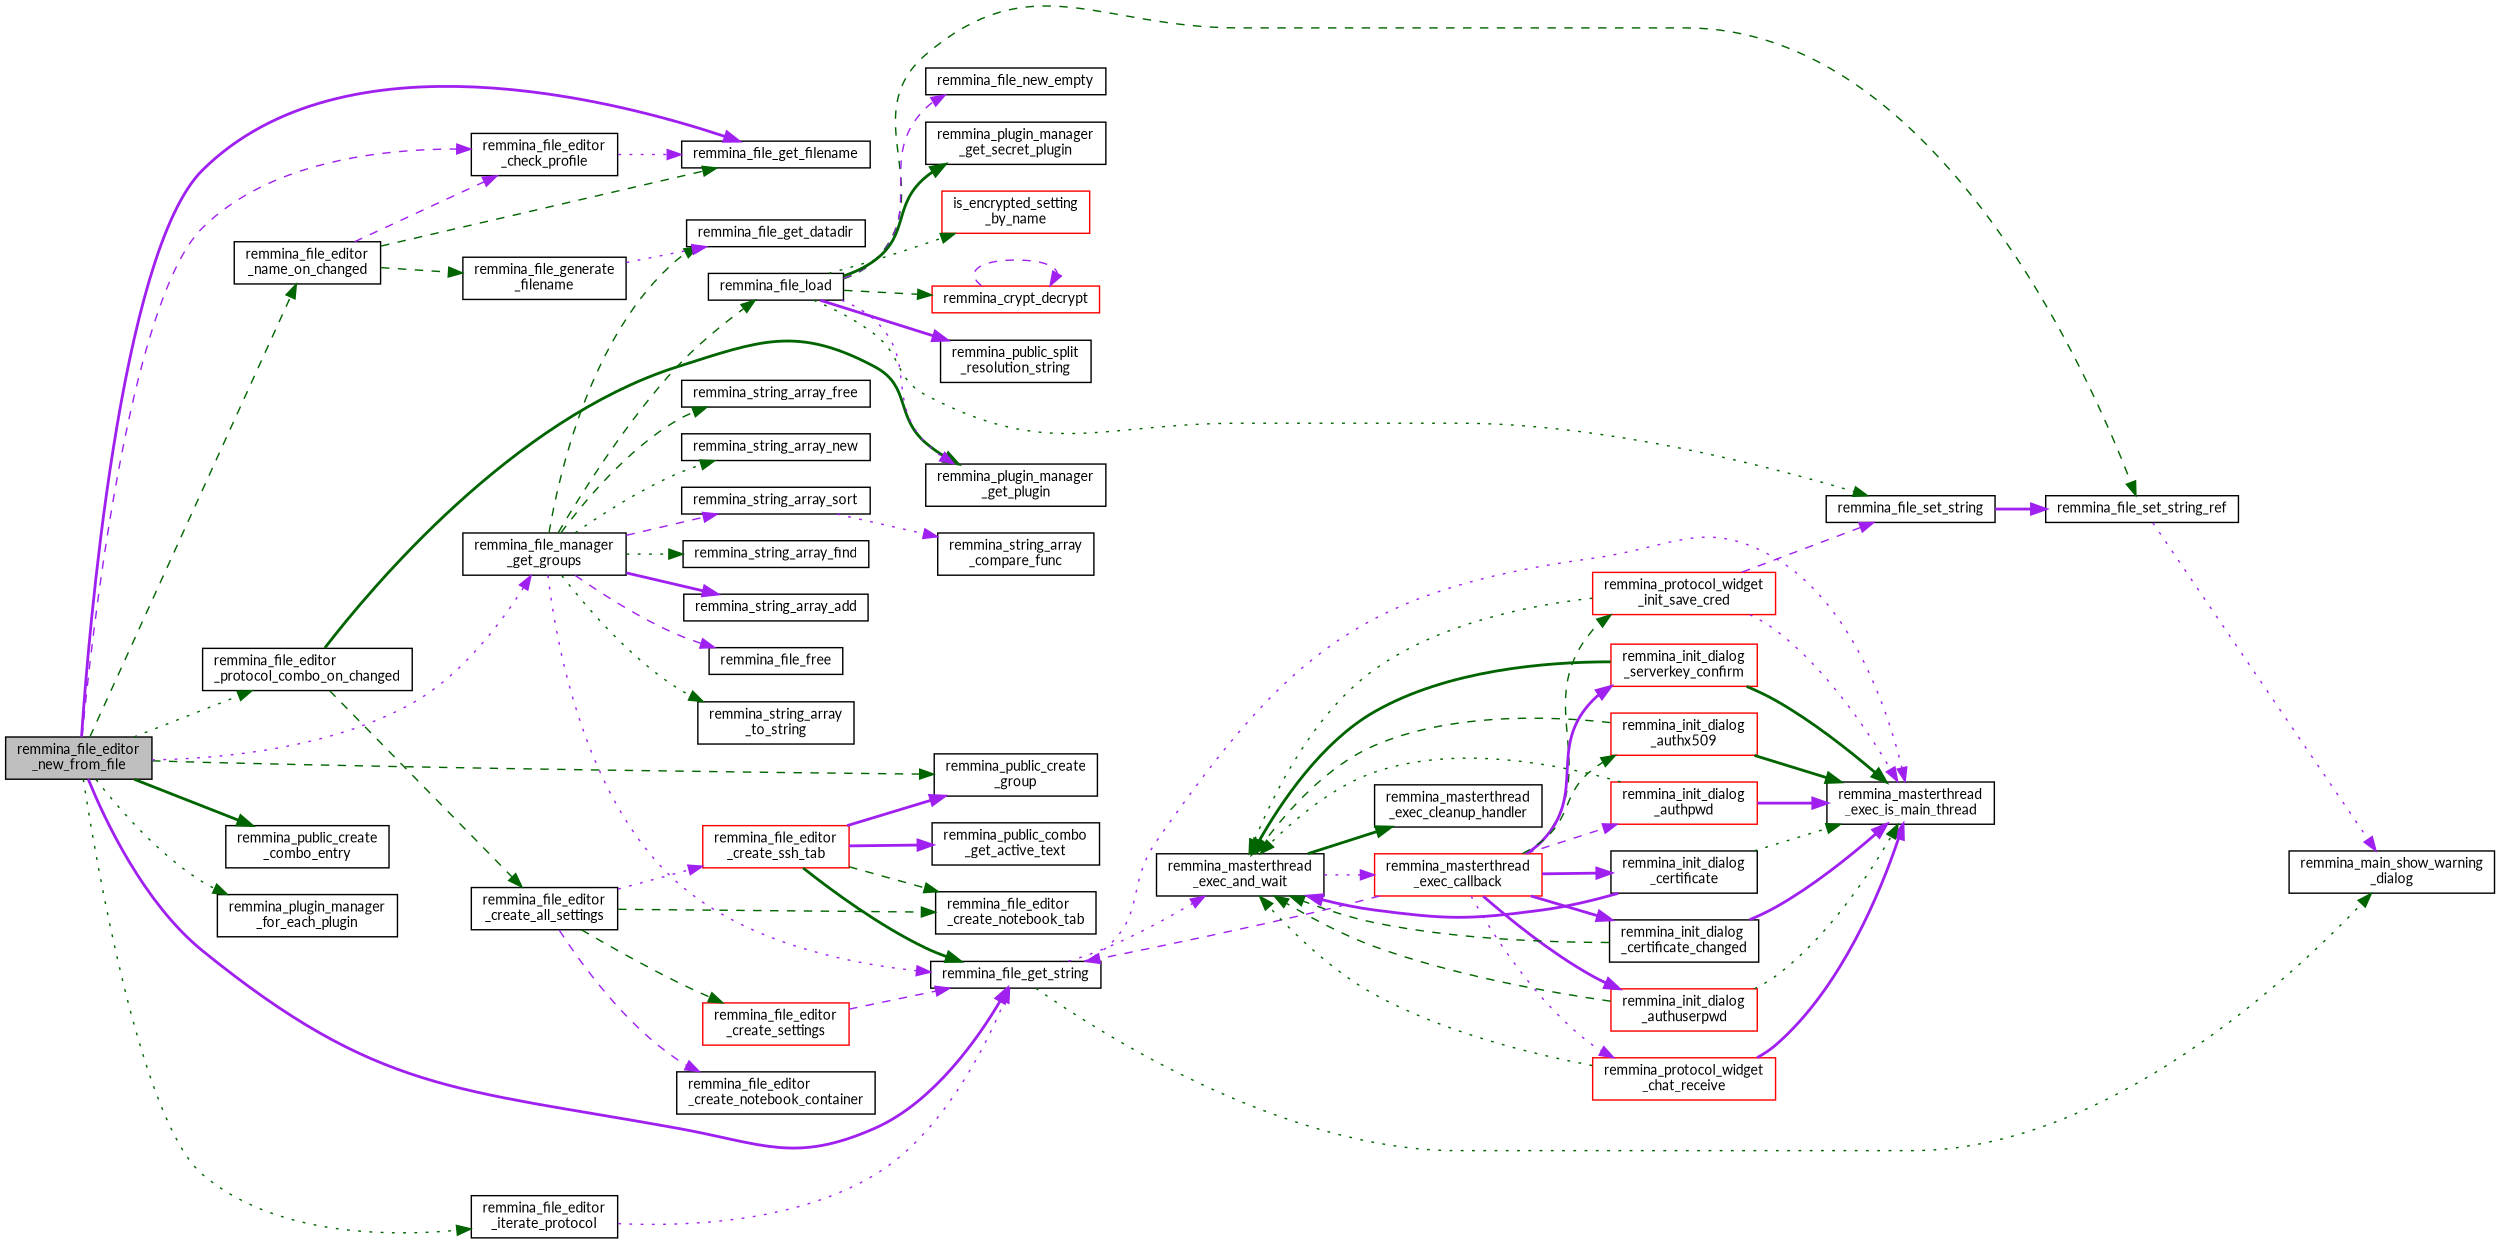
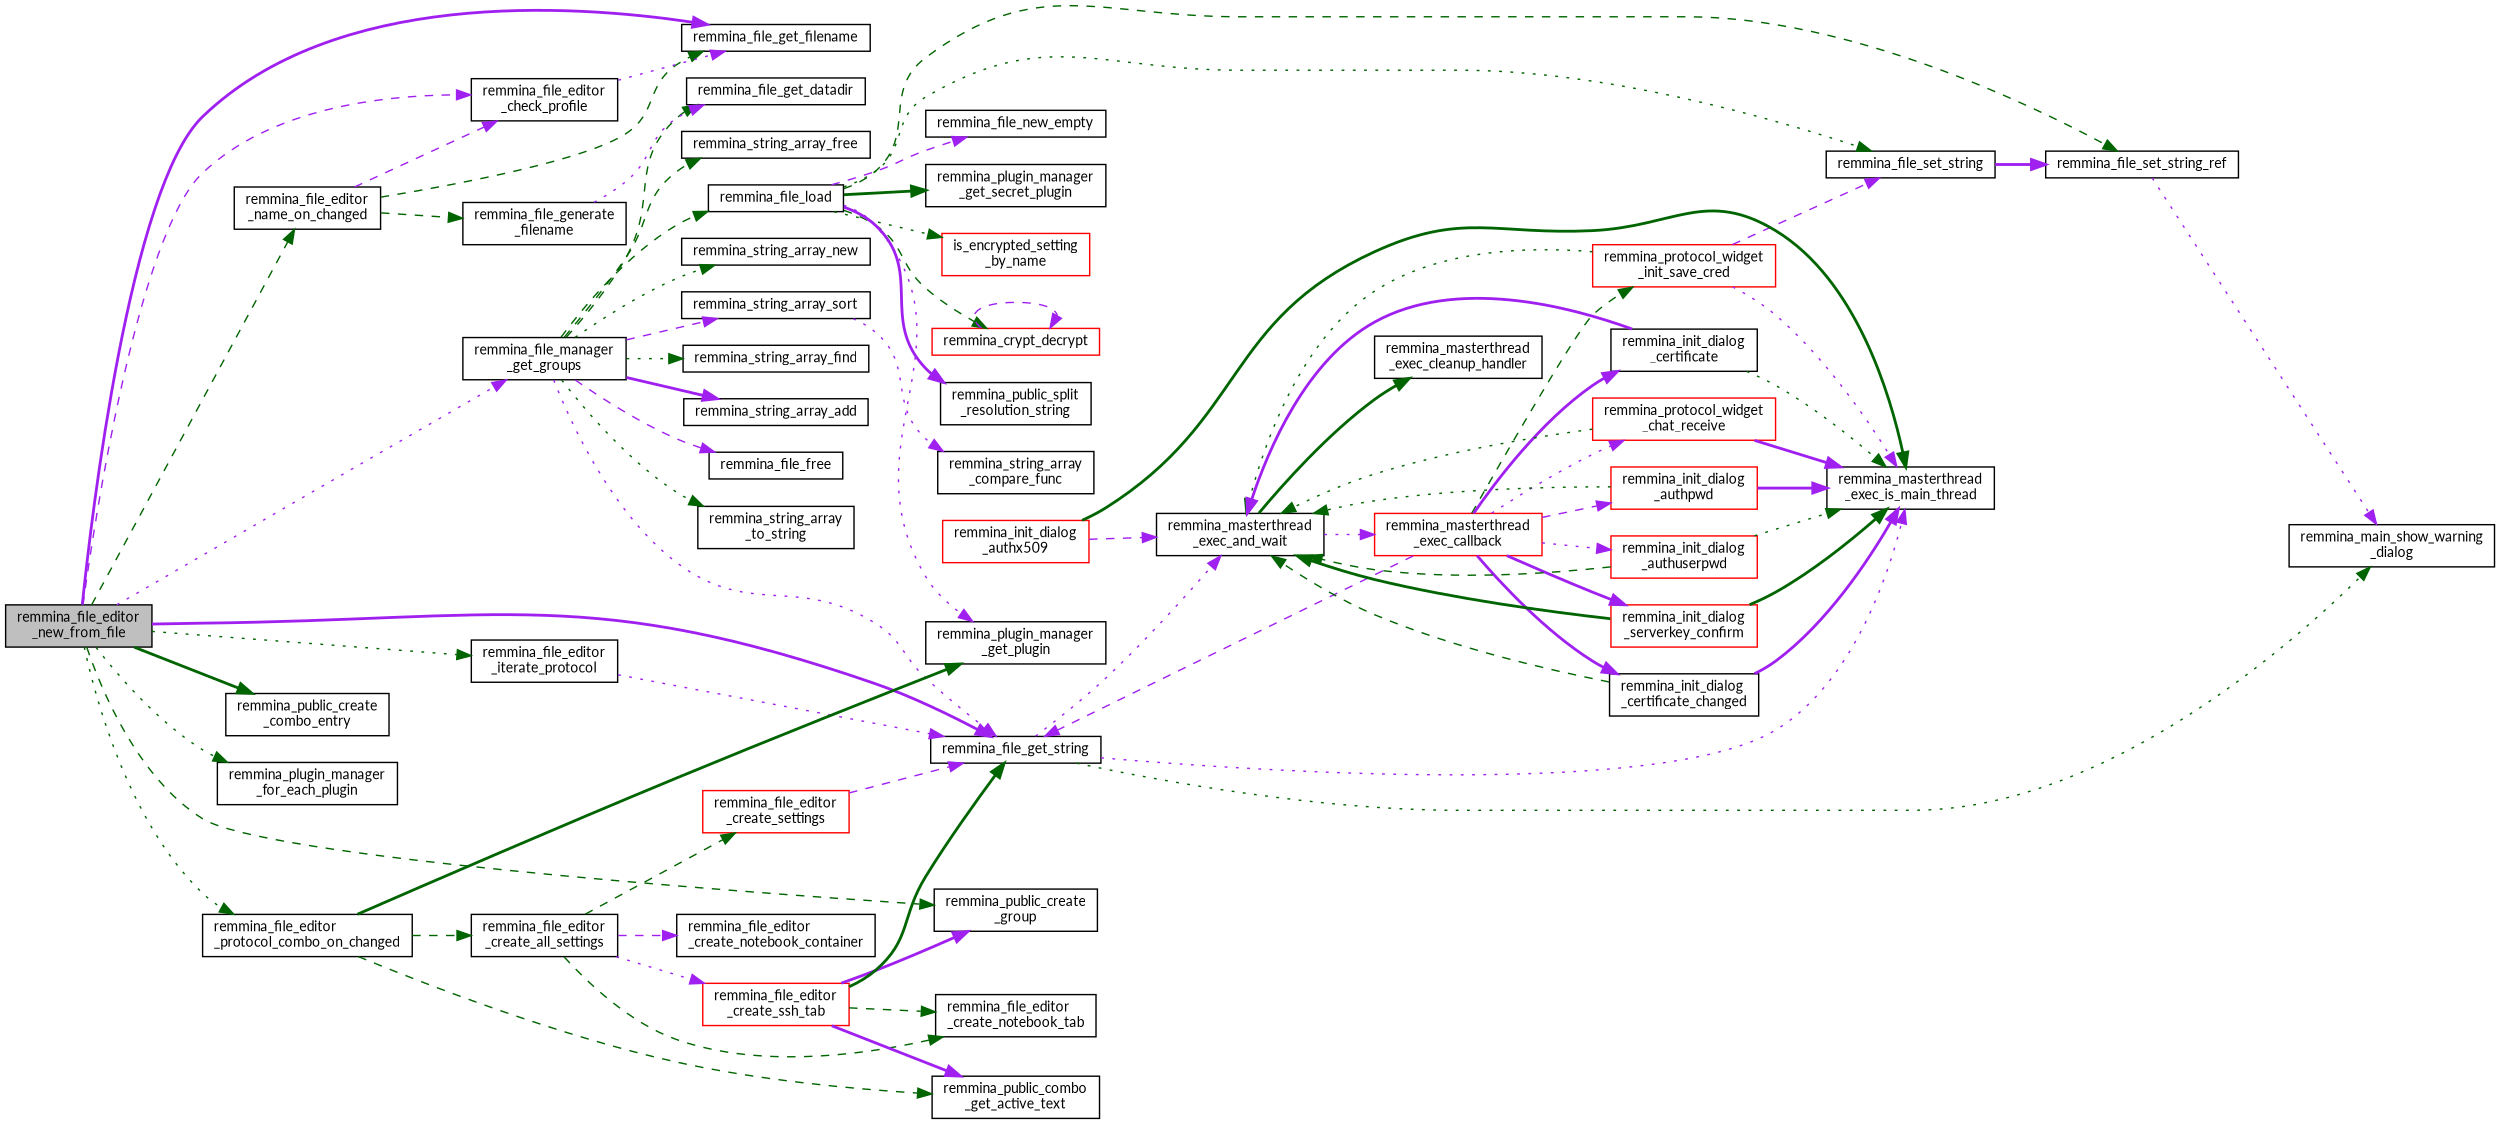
(1418, 731) -> (1116, 538)
(1578, 785) -> none
(1551, 950) -> (1569, 546)
none -> (632, 1051)
